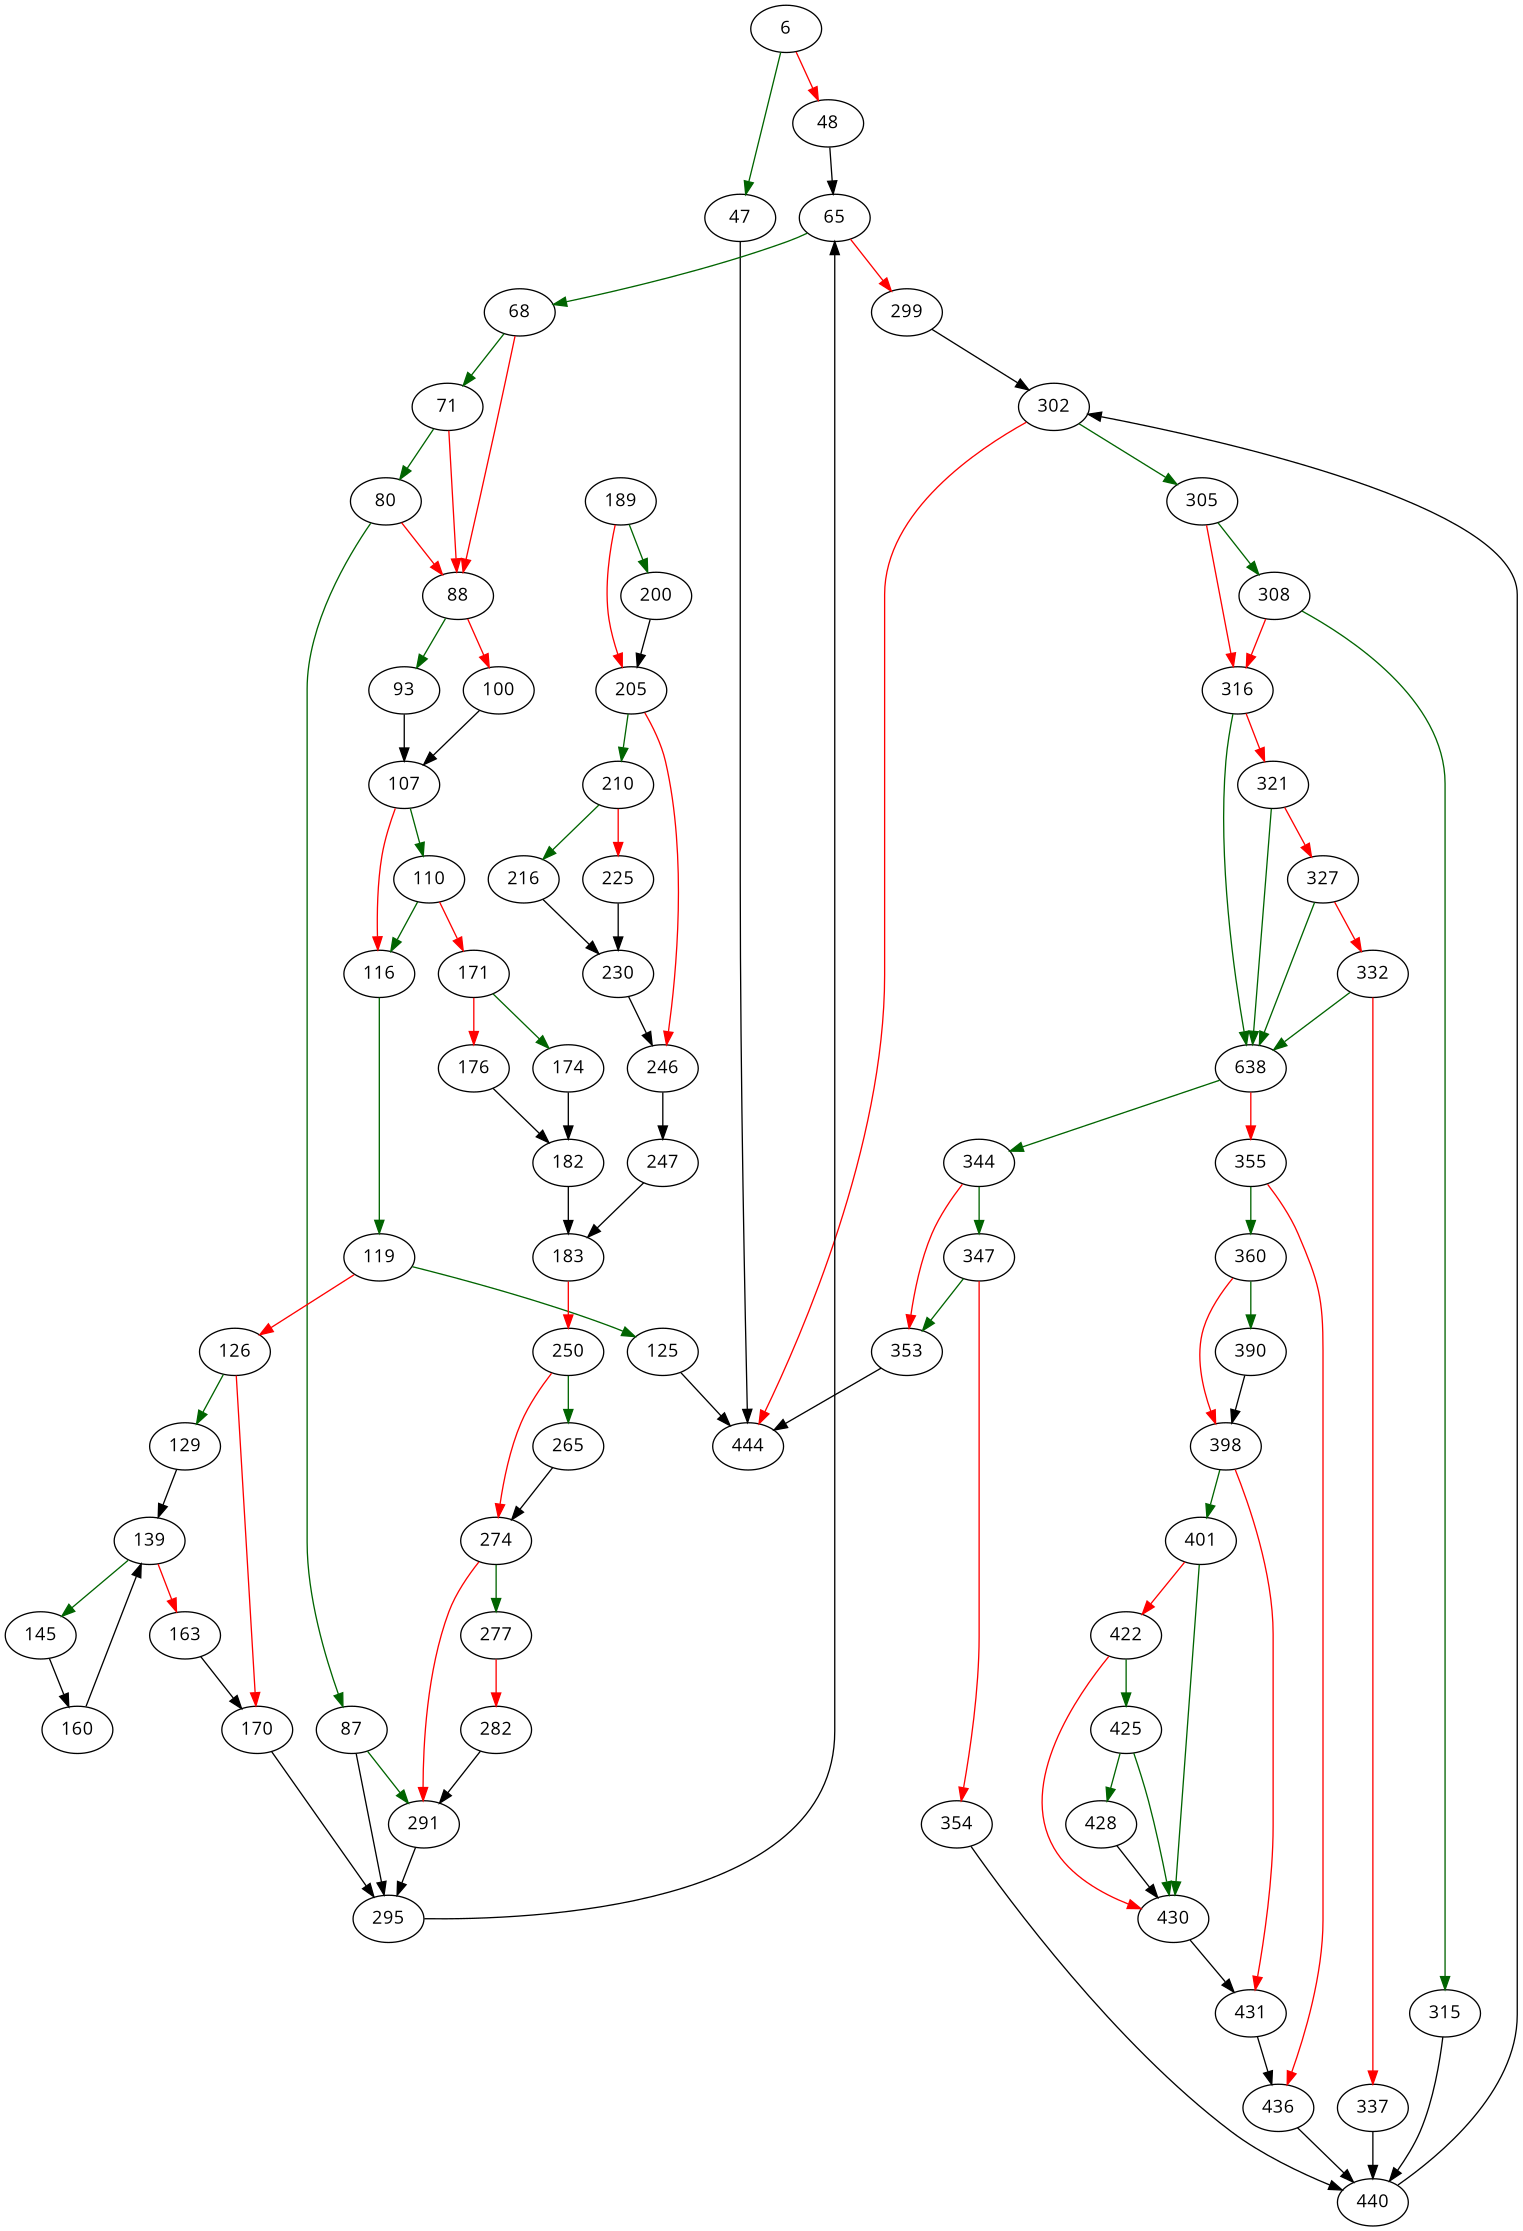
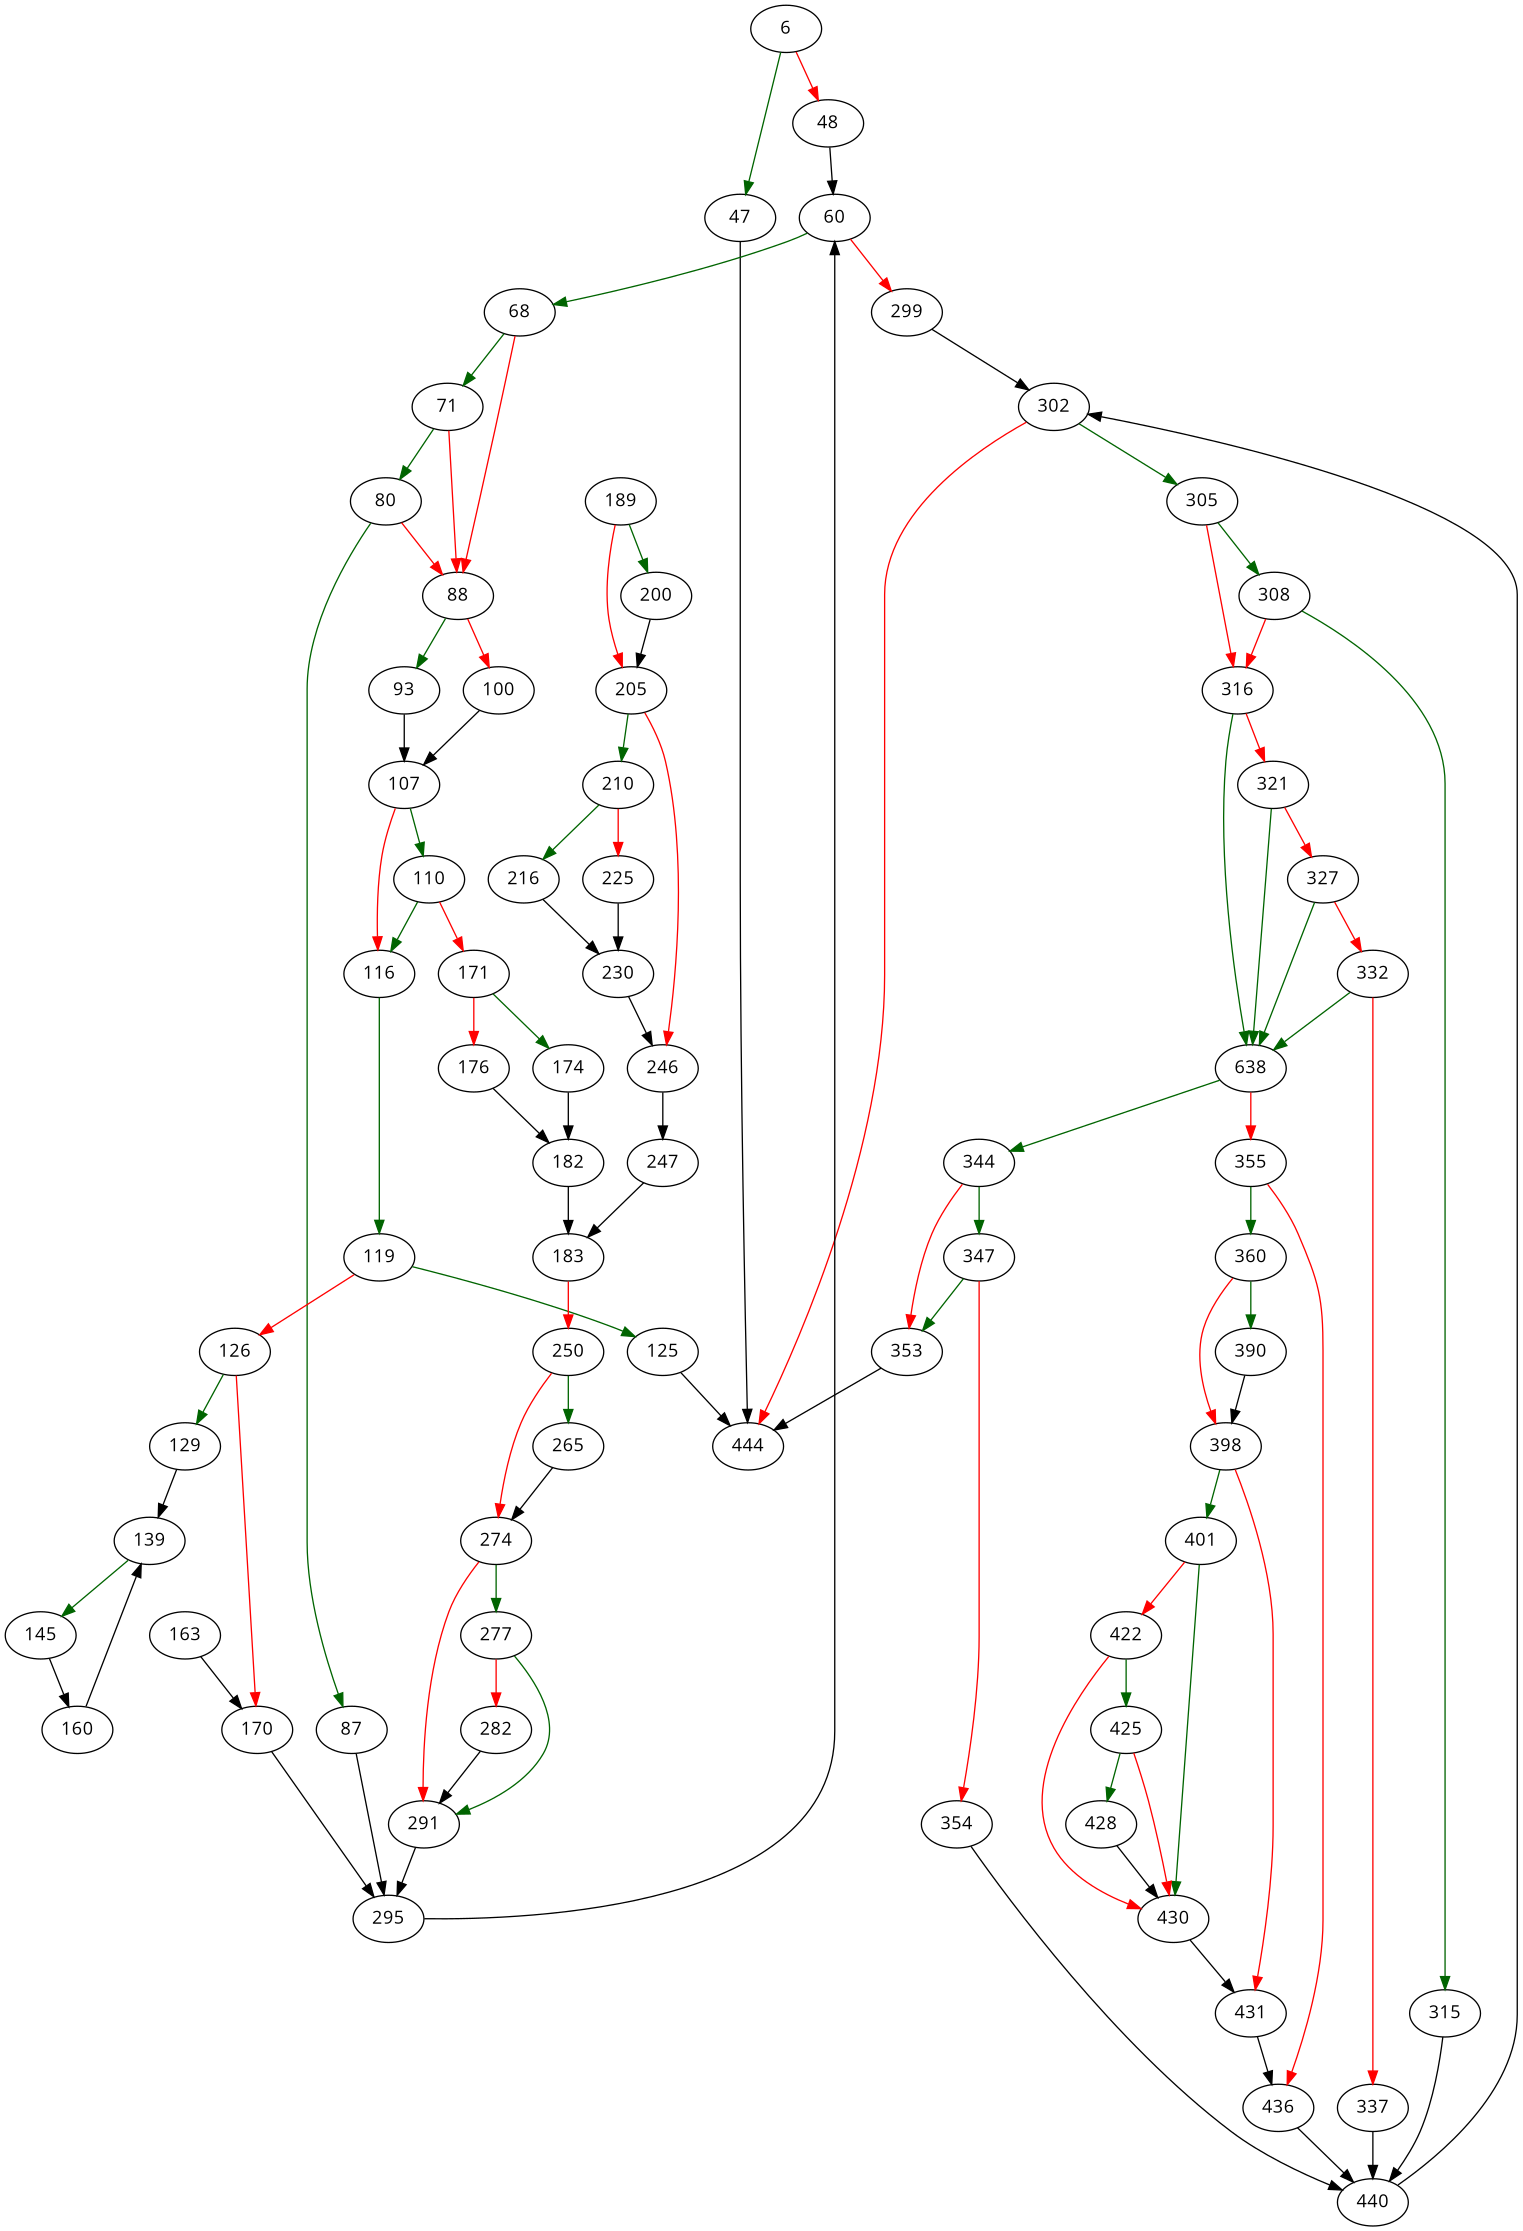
(835, 218) -> (835, 218)
(165, 1582) -> none
(384, 1772) -> (546, 1747)
(1152, 1817) -> (1152, 1817)
